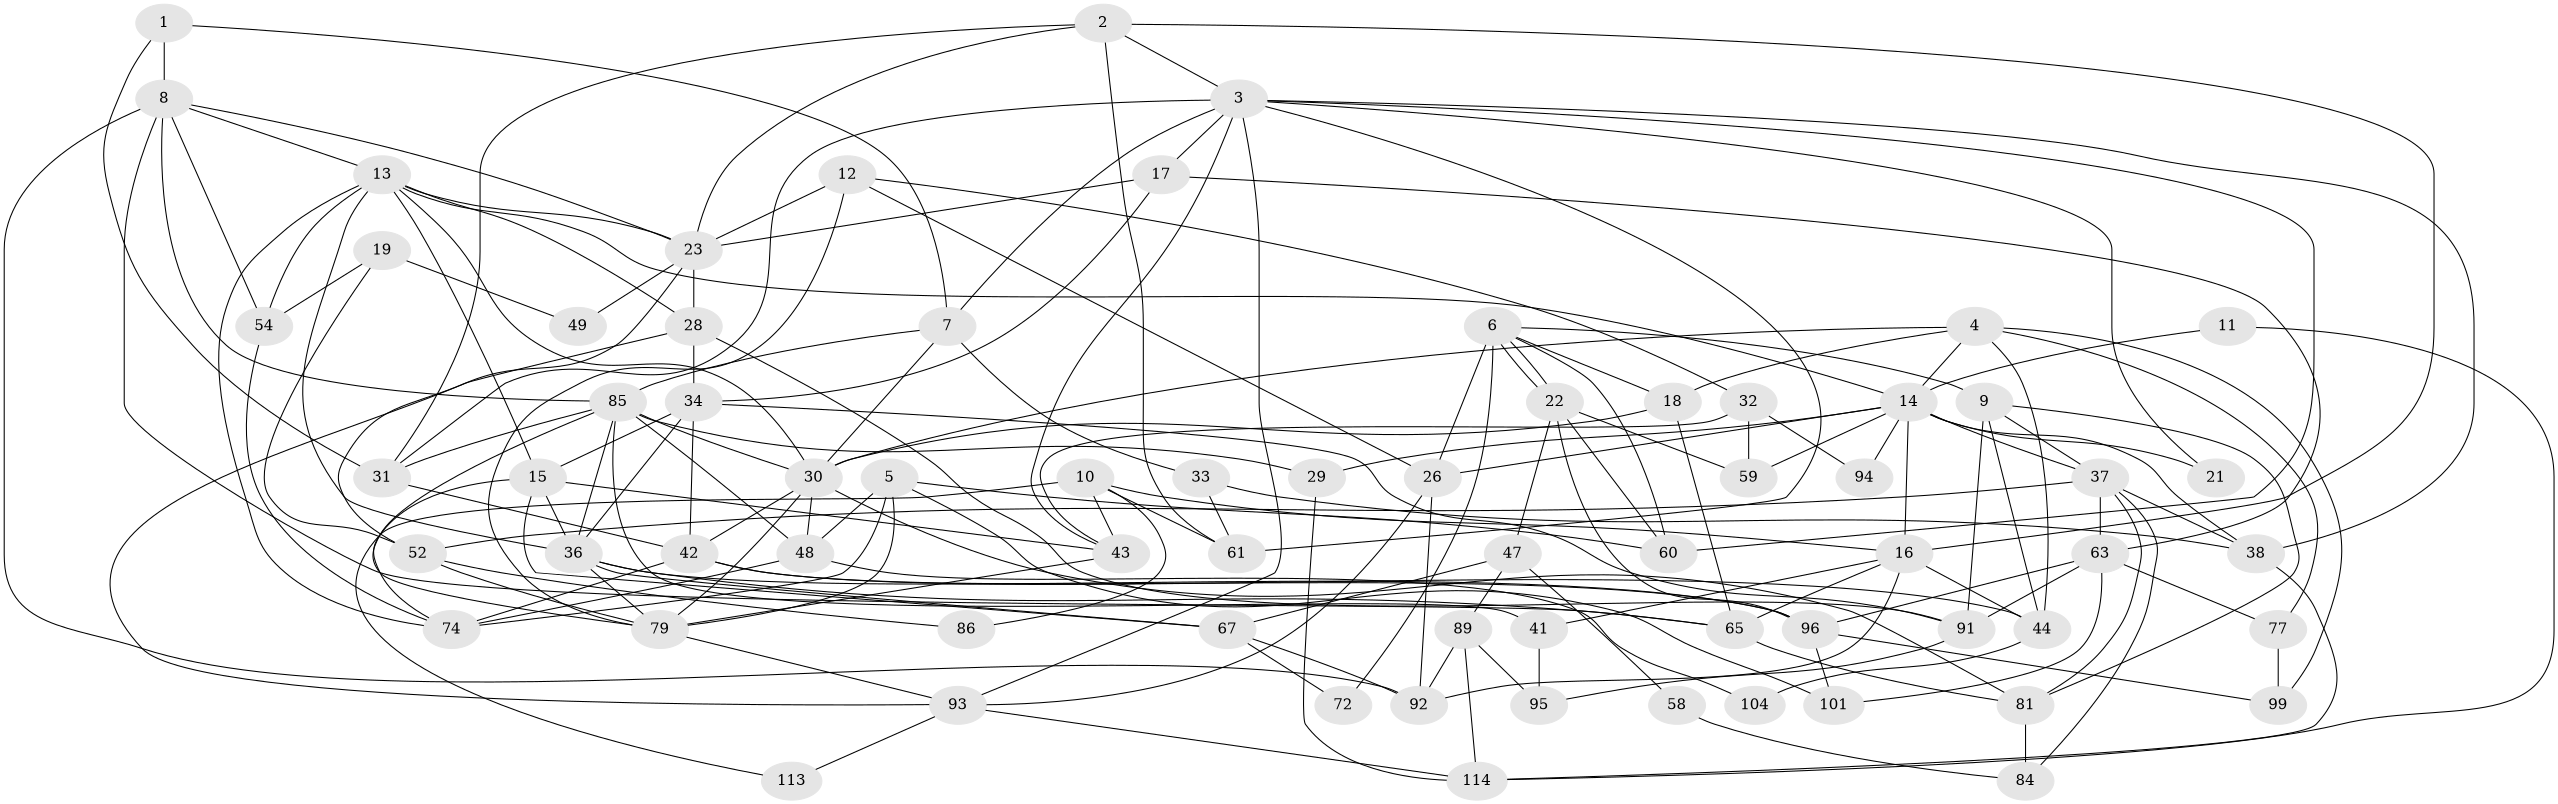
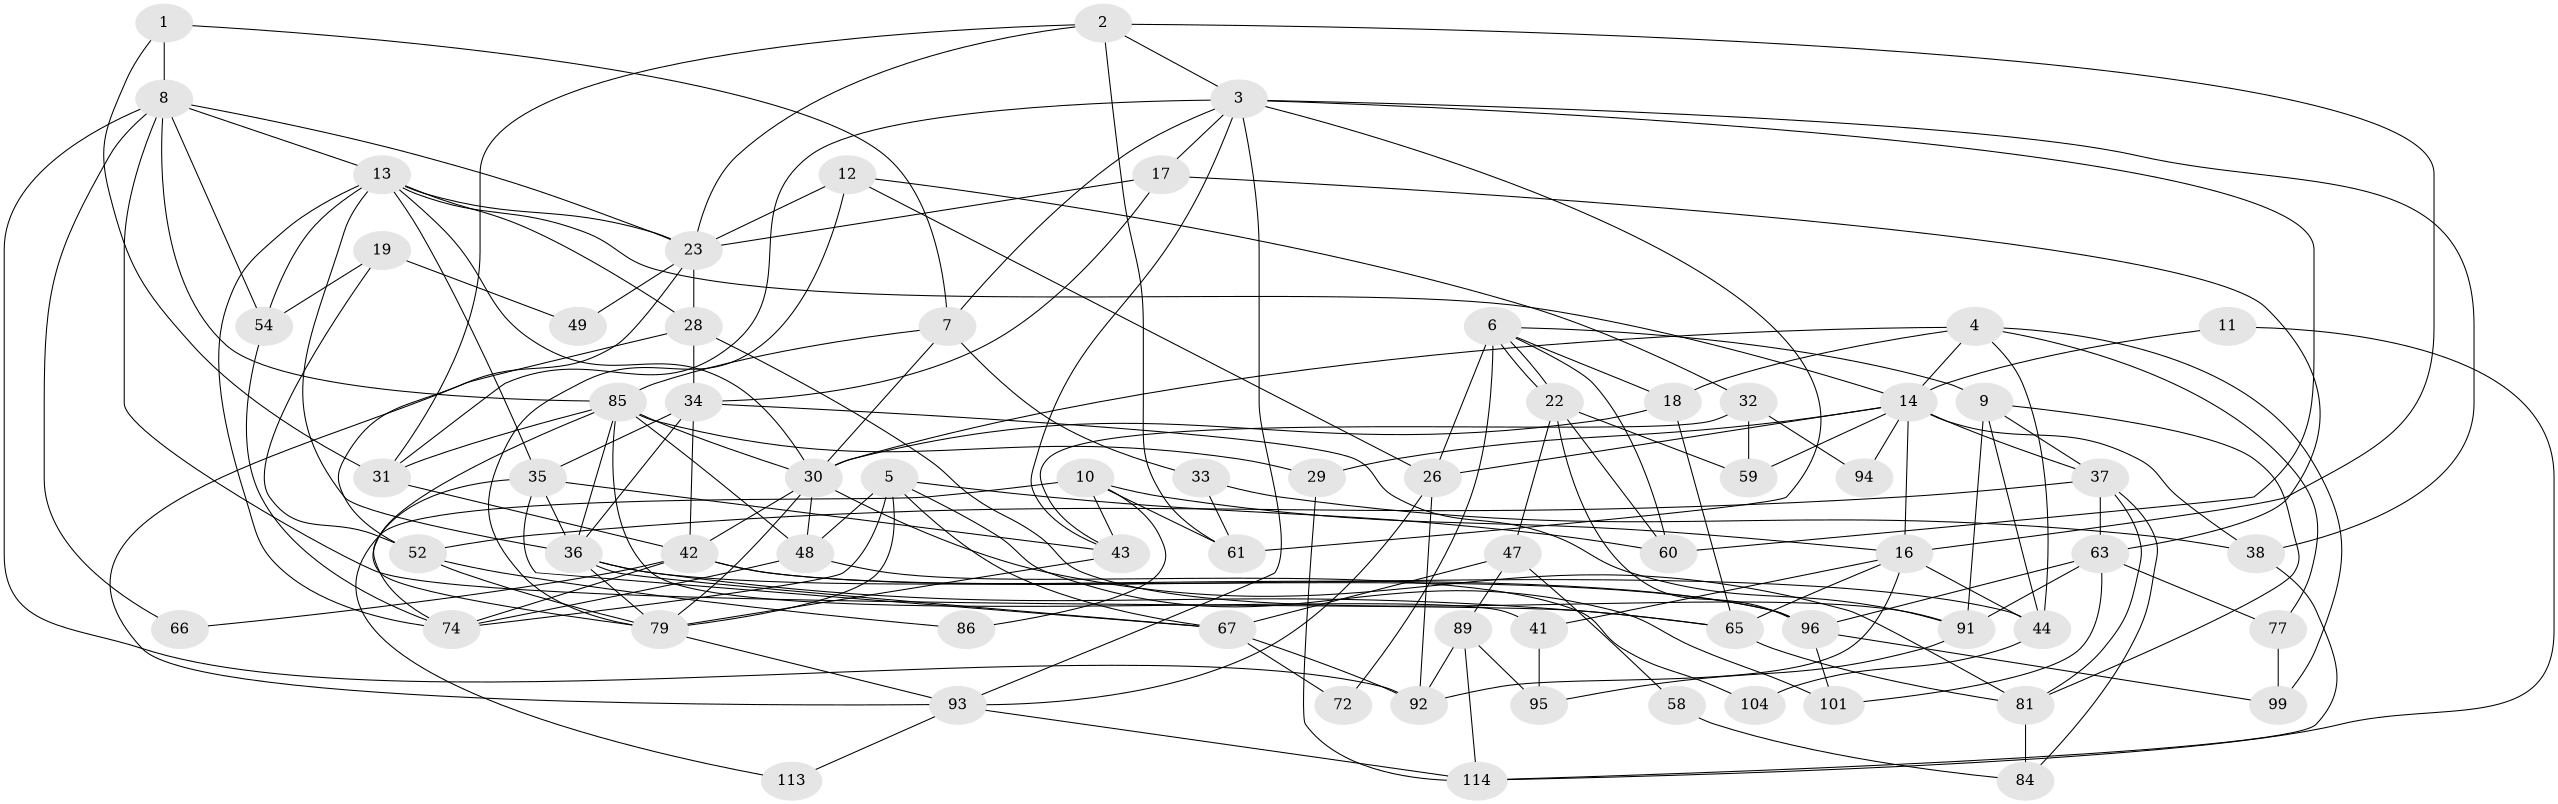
(538, 478) -> (538, 478)
(2216, 478) -> none
(2189, 521) -> none
none -> (1055, 592)
none -> (180, 630)
